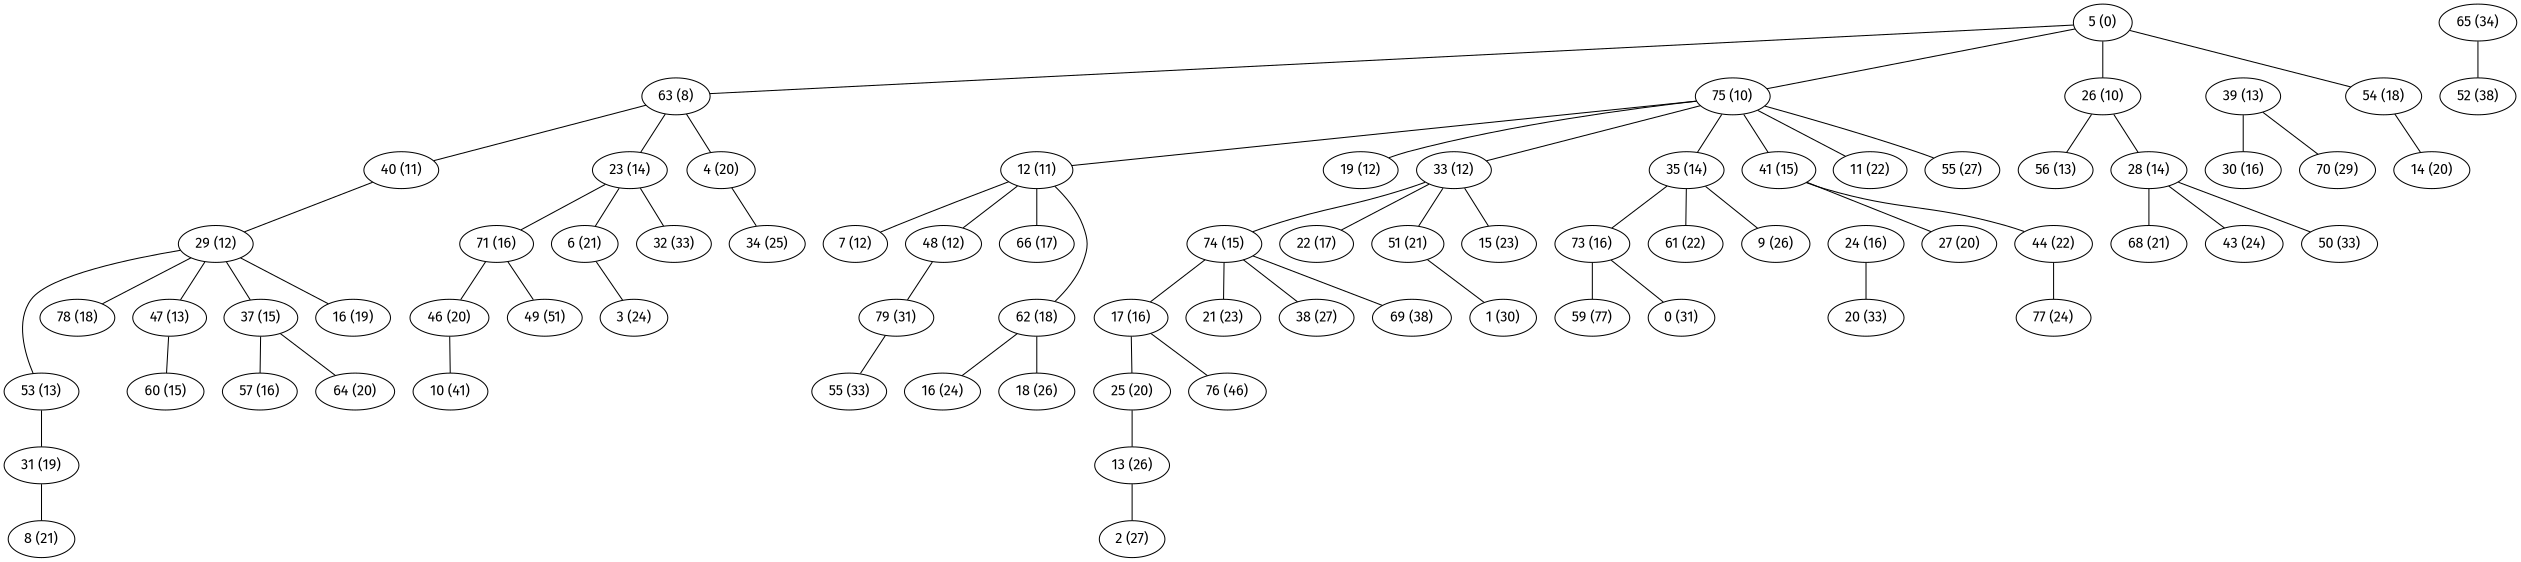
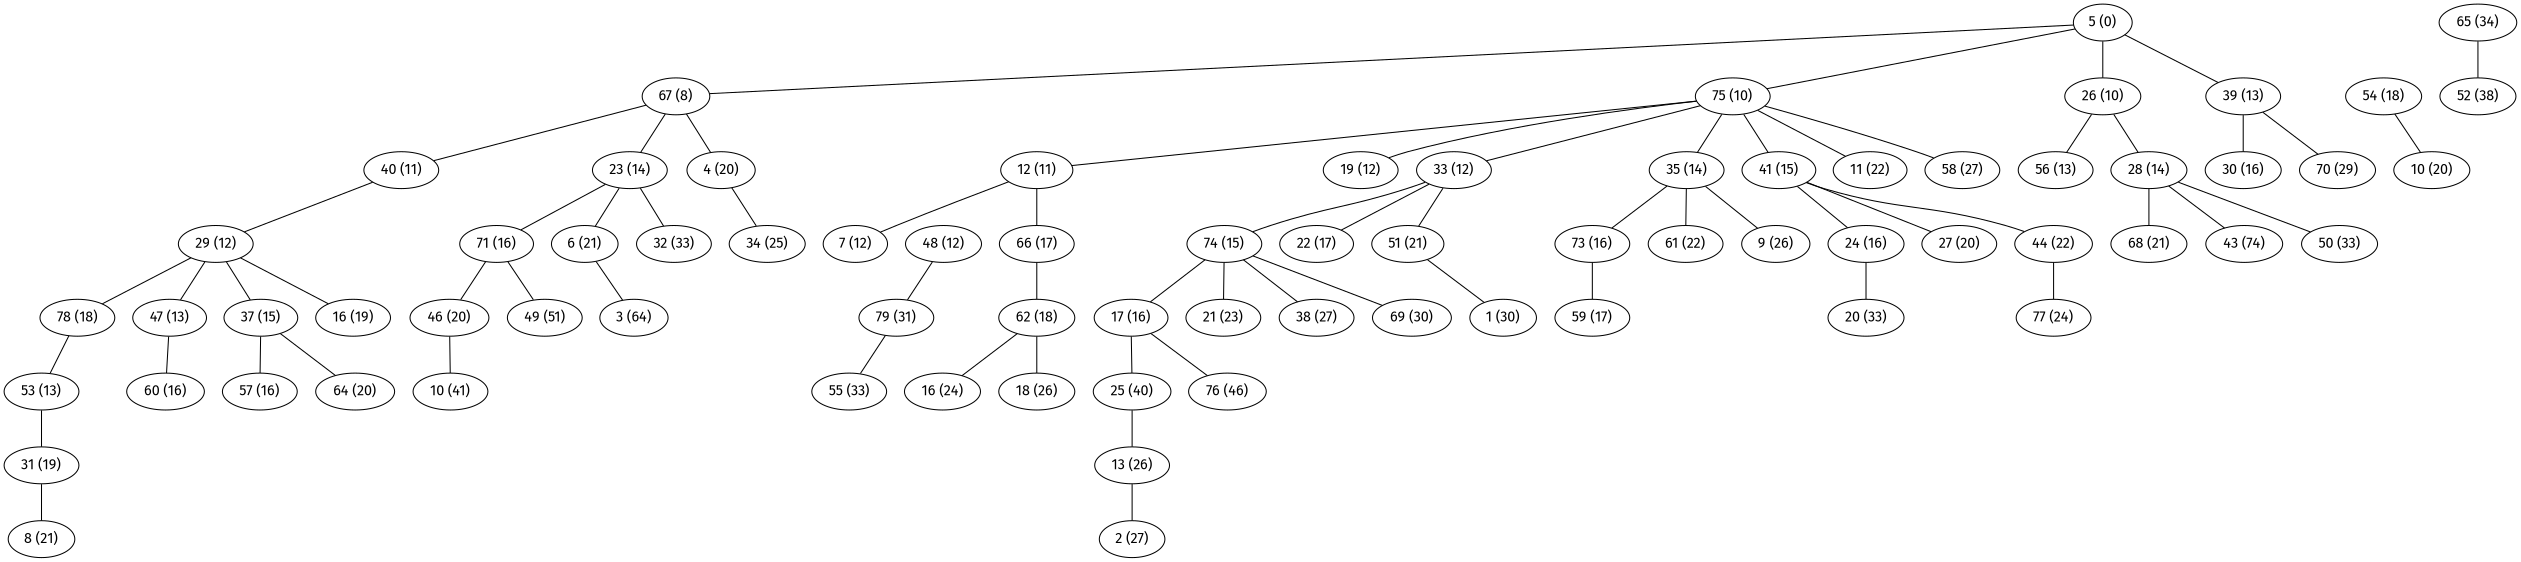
(2240, 59) -> (2171, 59)
(676, 96) -> (676, 96)
(1962, 170) -> (1962, 170)
(2432, 170) -> (2432, 170)
(990, 207) -> none
none -> (1822, 207)
(1087, 244) -> (1037, 281)
(1499, 244) -> none
(2244, 244) -> (2244, 244)
(66, 278) -> (60, 354)
(634, 318) -> (634, 318)
(1412, 318) -> (1412, 318)
(1592, 318) -> (1592, 318)
(1682, 318) -> none
(166, 392) -> (166, 392)
(1132, 392) -> (1132, 392)
